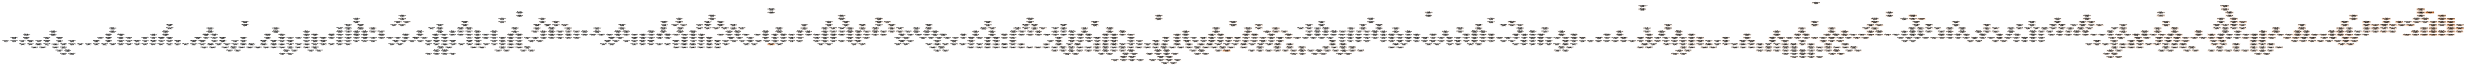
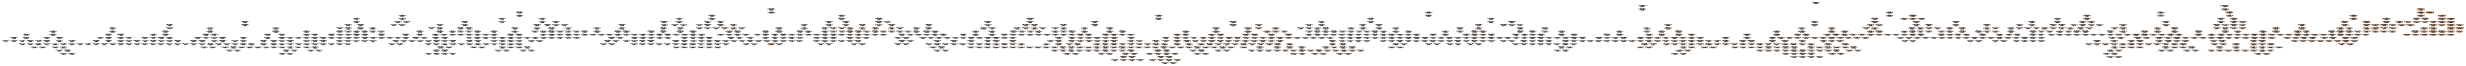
(1226, 51) -> (1226, 51)
